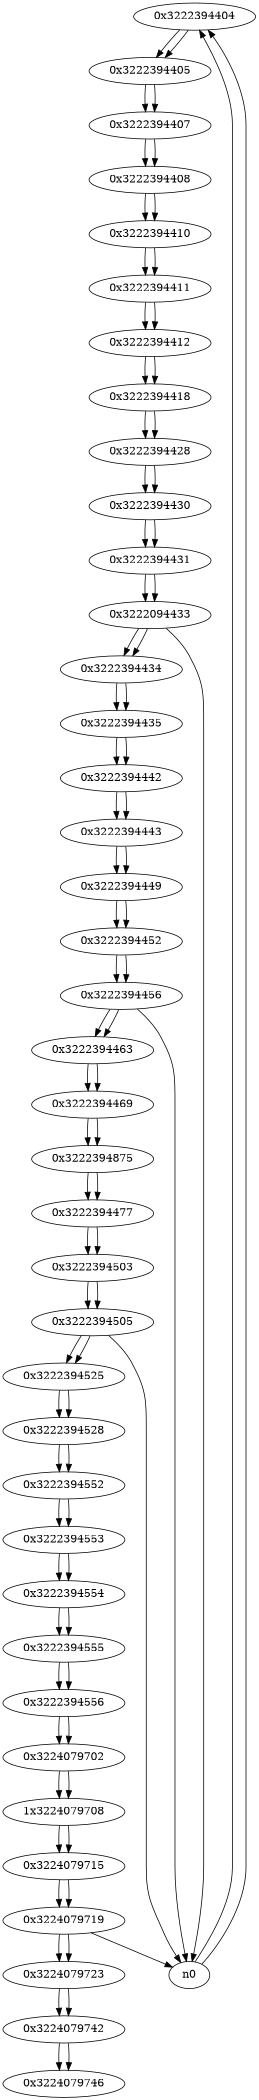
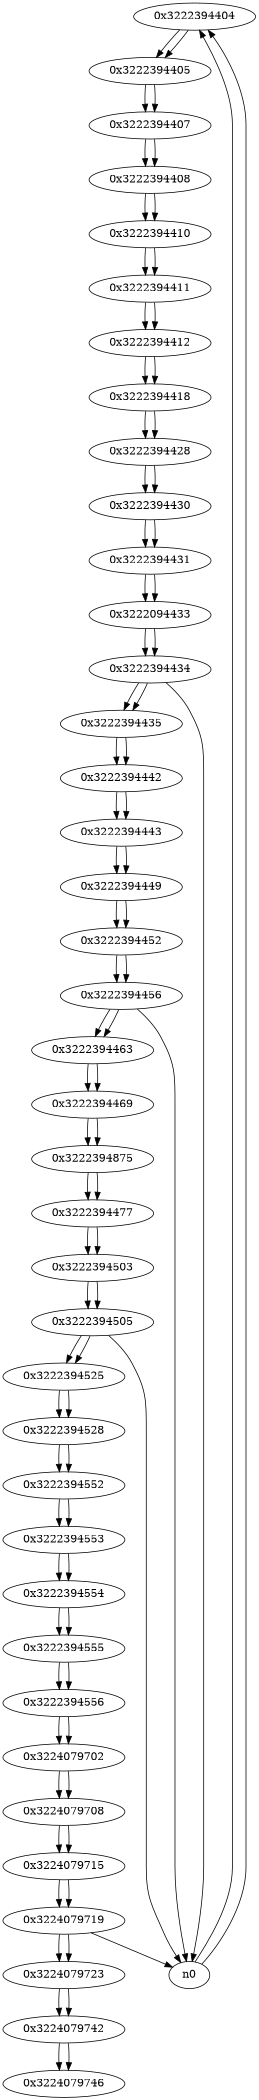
(204, 1286) -> (204, 1313)
(64, 1812) -> (64, 1812)
